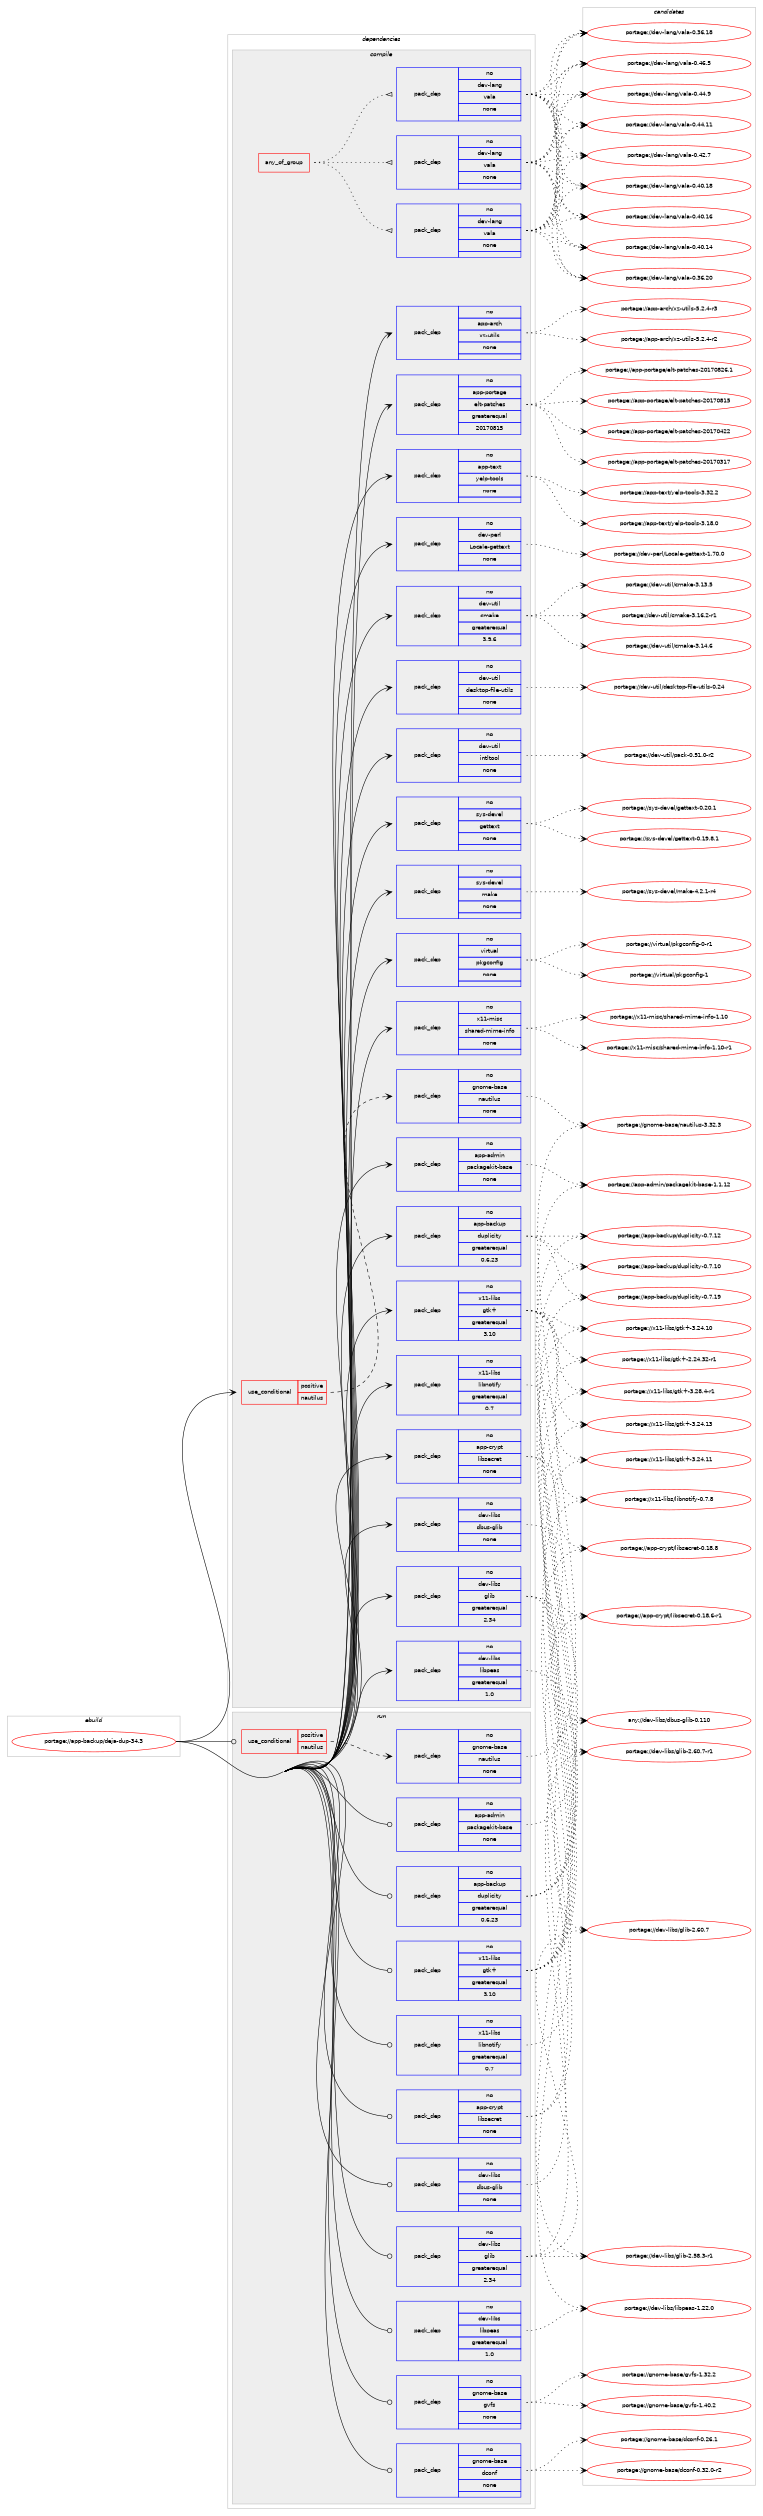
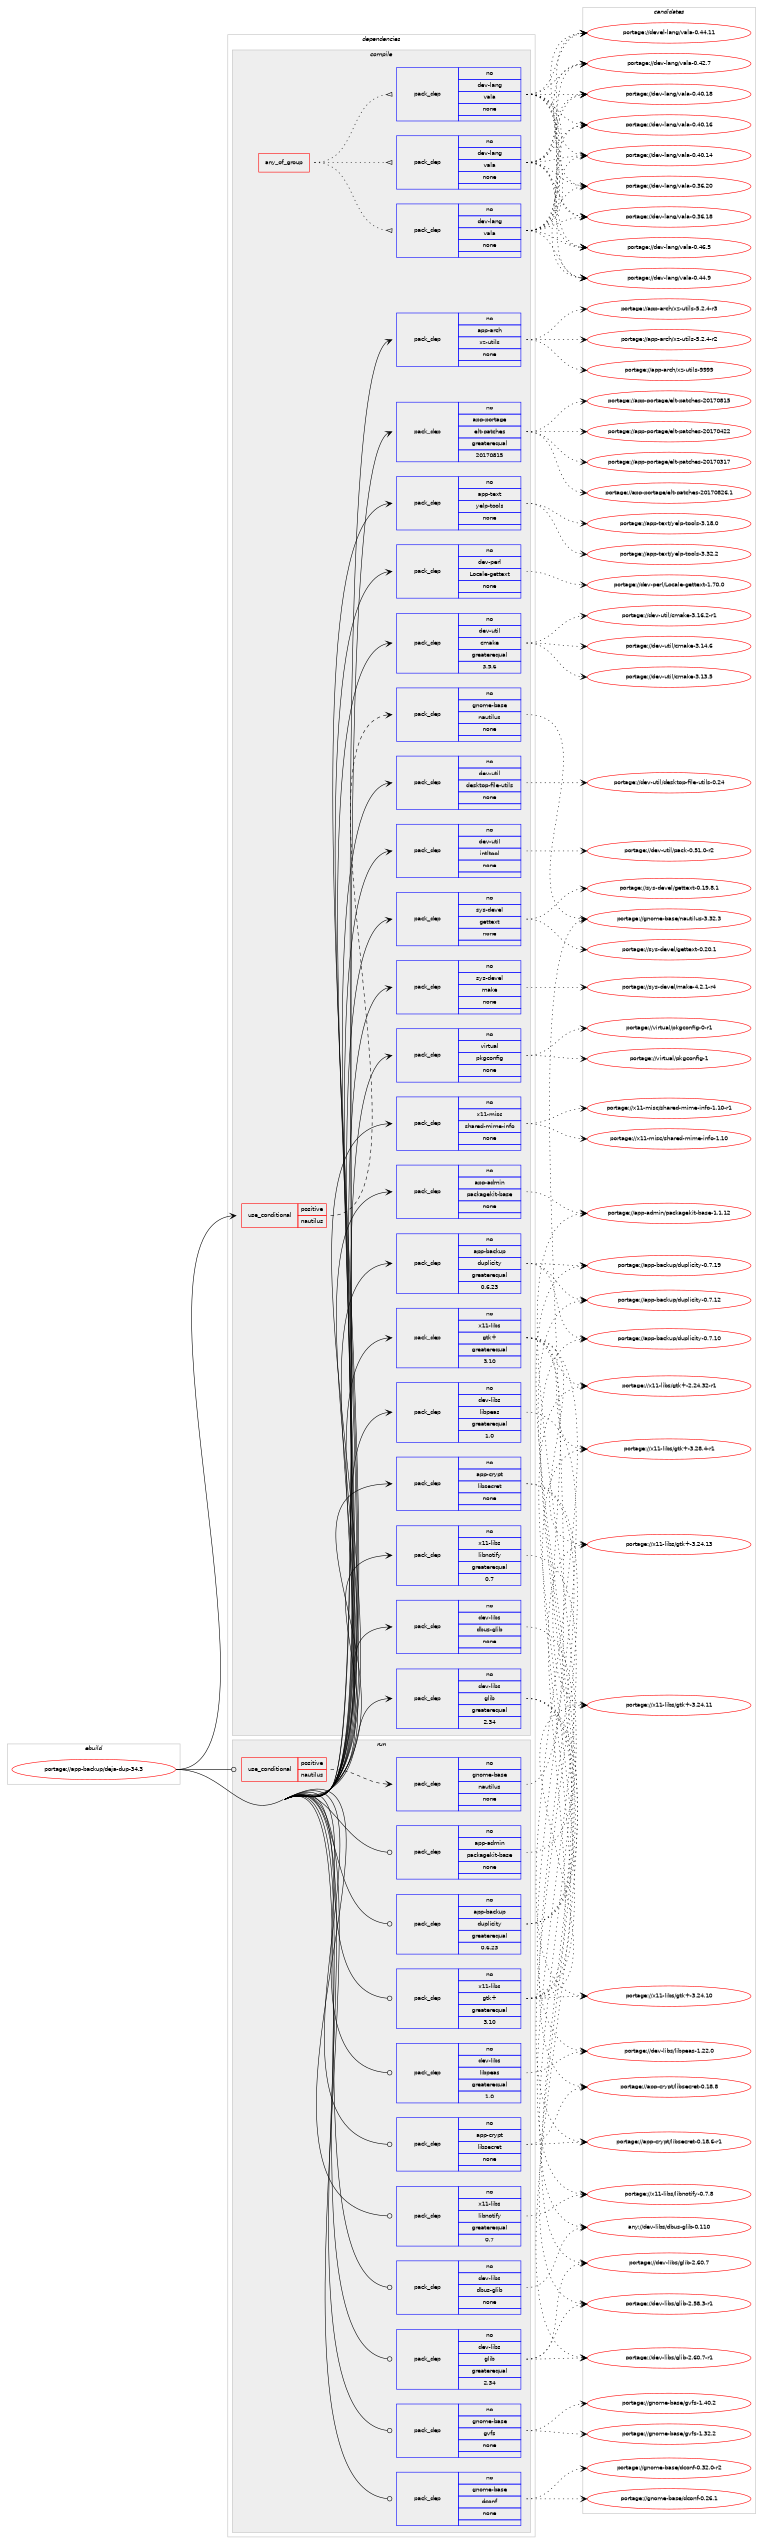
(669, 125) -> (669, 33)
none -> (669, 370)
